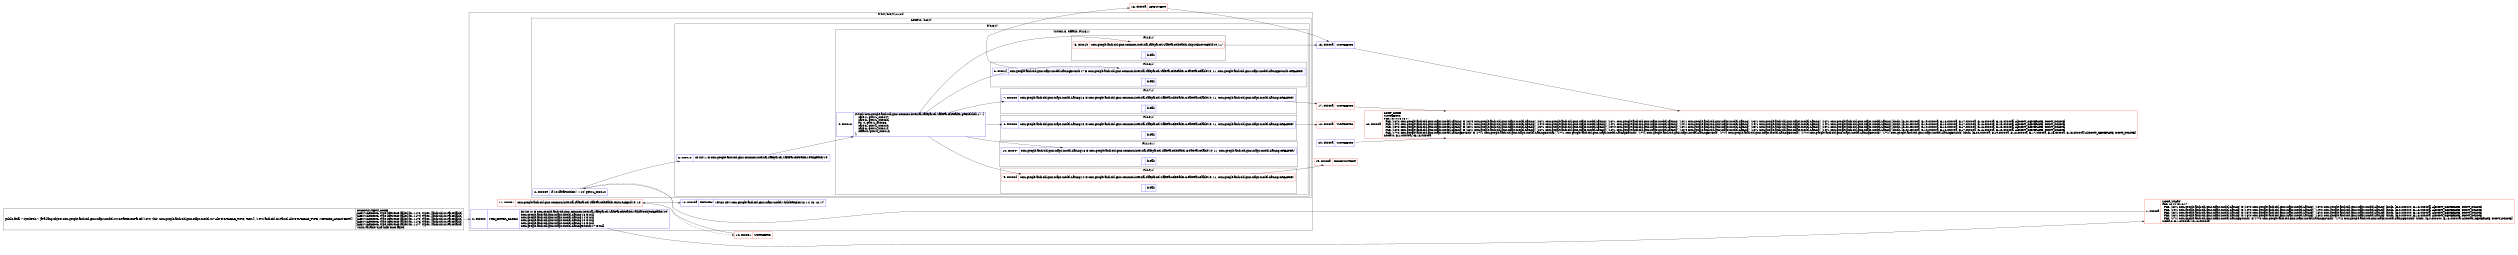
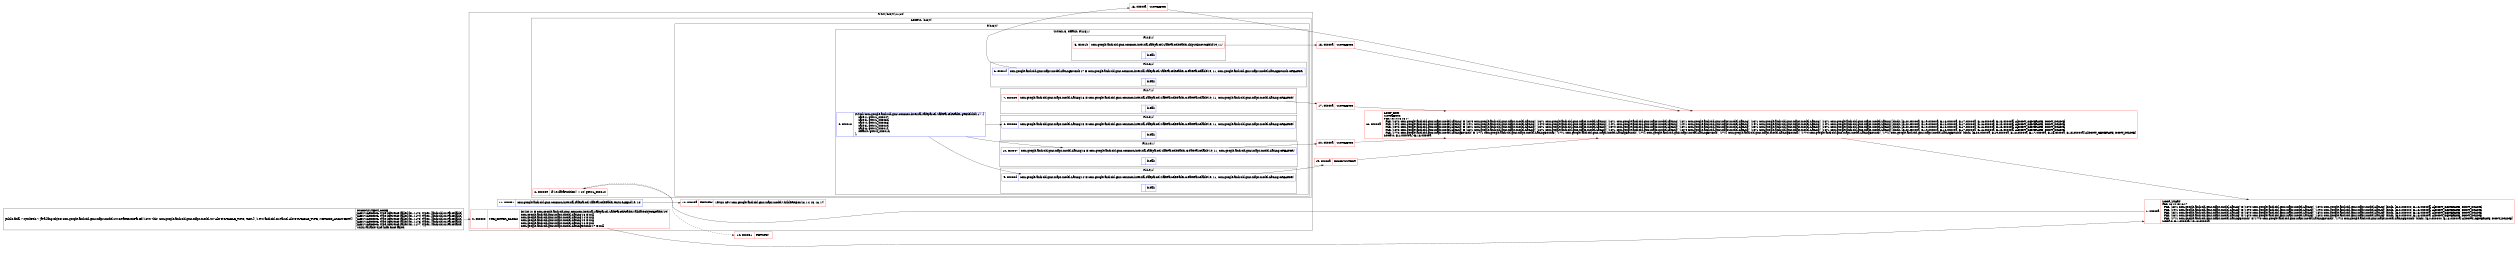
(1158, 7) -> (1158, 7)
(1248, 20) -> (1430, 54)
(1012, 43) -> none
(1336, 45) -> (1336, 45)
(1017, 71) -> none
(1149, 98) -> (1149, 98)
(976, 106) -> none
(1392, 113) -> (1392, 113)
(871, 123) -> (872, 123)
(1336, 125) -> none
(1336, 143) -> (1336, 143)
none -> (1272, 146)
none -> (1477, 149)
(753, 158) -> none
none -> (2044, 169)
(1149, 177) -> (1149, 177)
(570, 192) -> (570, 192)
(570, 203) -> (570, 203)
(753, 203) -> (753, 203)
(570, 219) -> (570, 219)
(688, 221) -> none
(762, 235) -> (762, 235)
